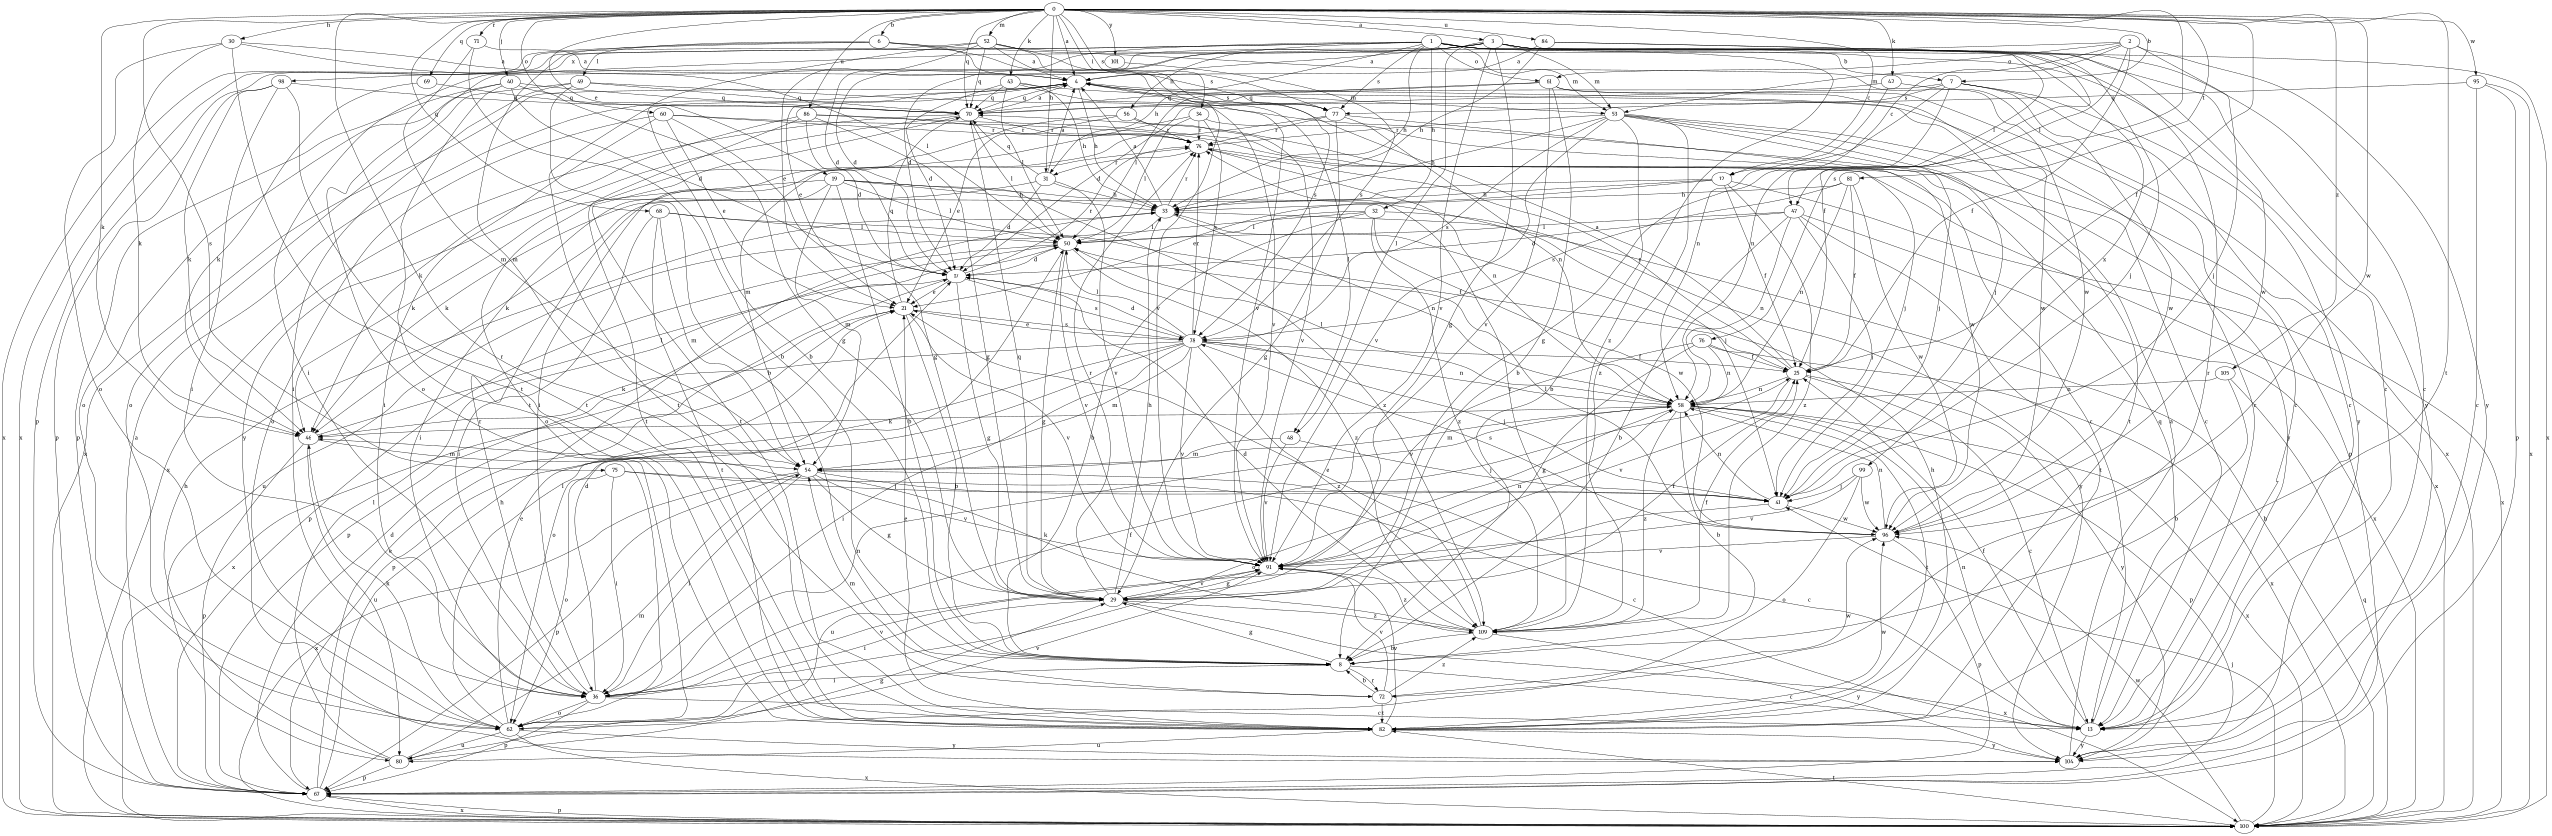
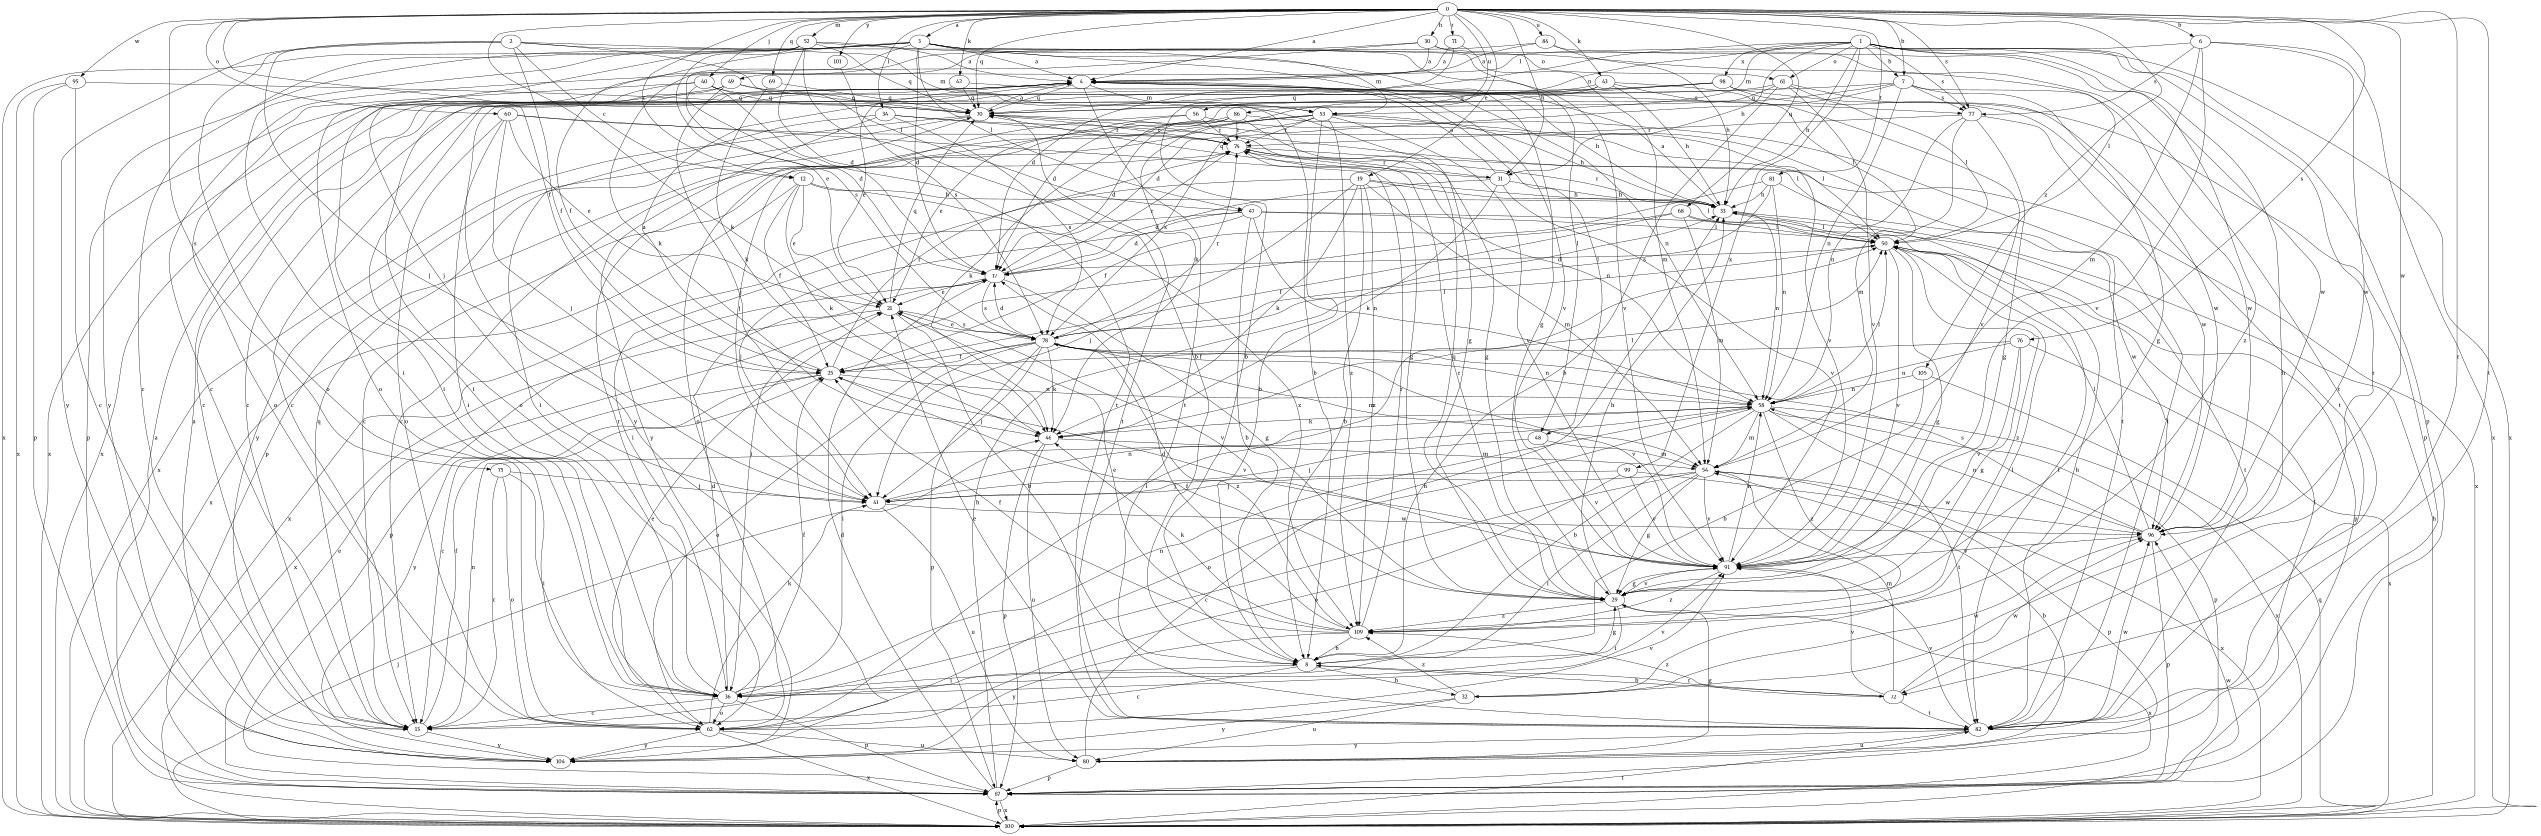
(1063, 518) -> (1384, 681)
(642, 616) -> (2044, 616)
